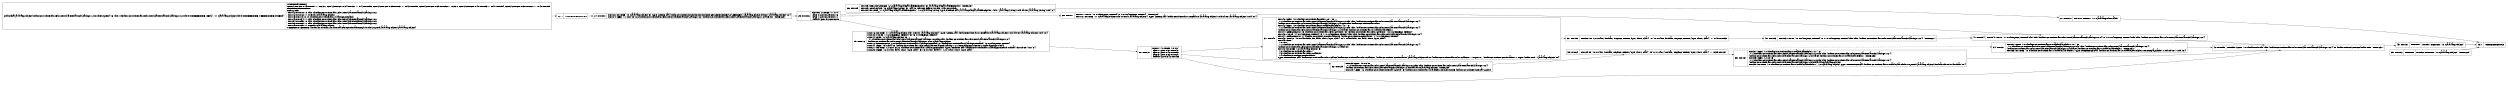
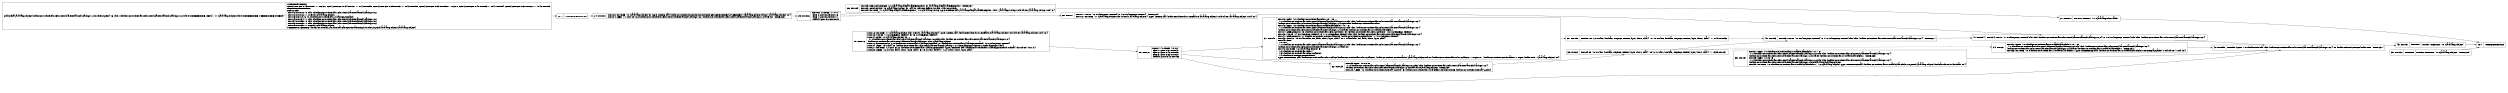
(869, 26) -> none
(1730, 55) -> (1729, 44)
